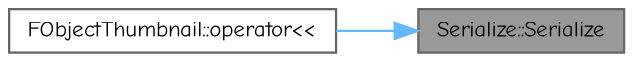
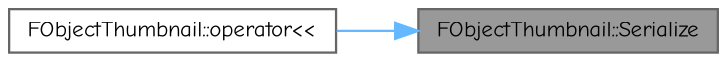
(521, 31) -> (568, 31)
